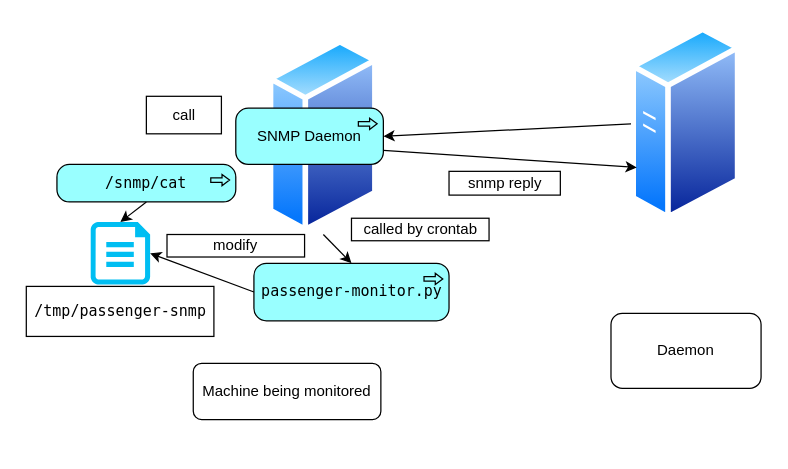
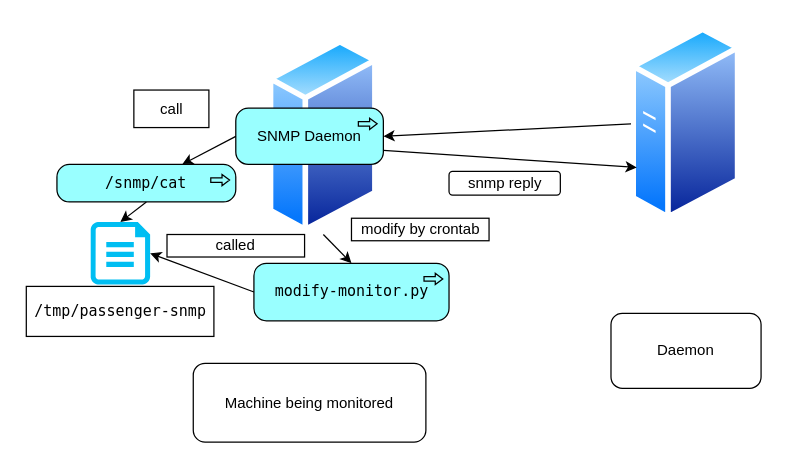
(184, 115) -> (171, 109)
none -> (212, 148)
(504, 183) -> (504, 183)
(421, 229) -> (421, 229)
(236, 246) -> (236, 246)
(352, 292) -> (352, 292)
(287, 391) -> (309, 403)
